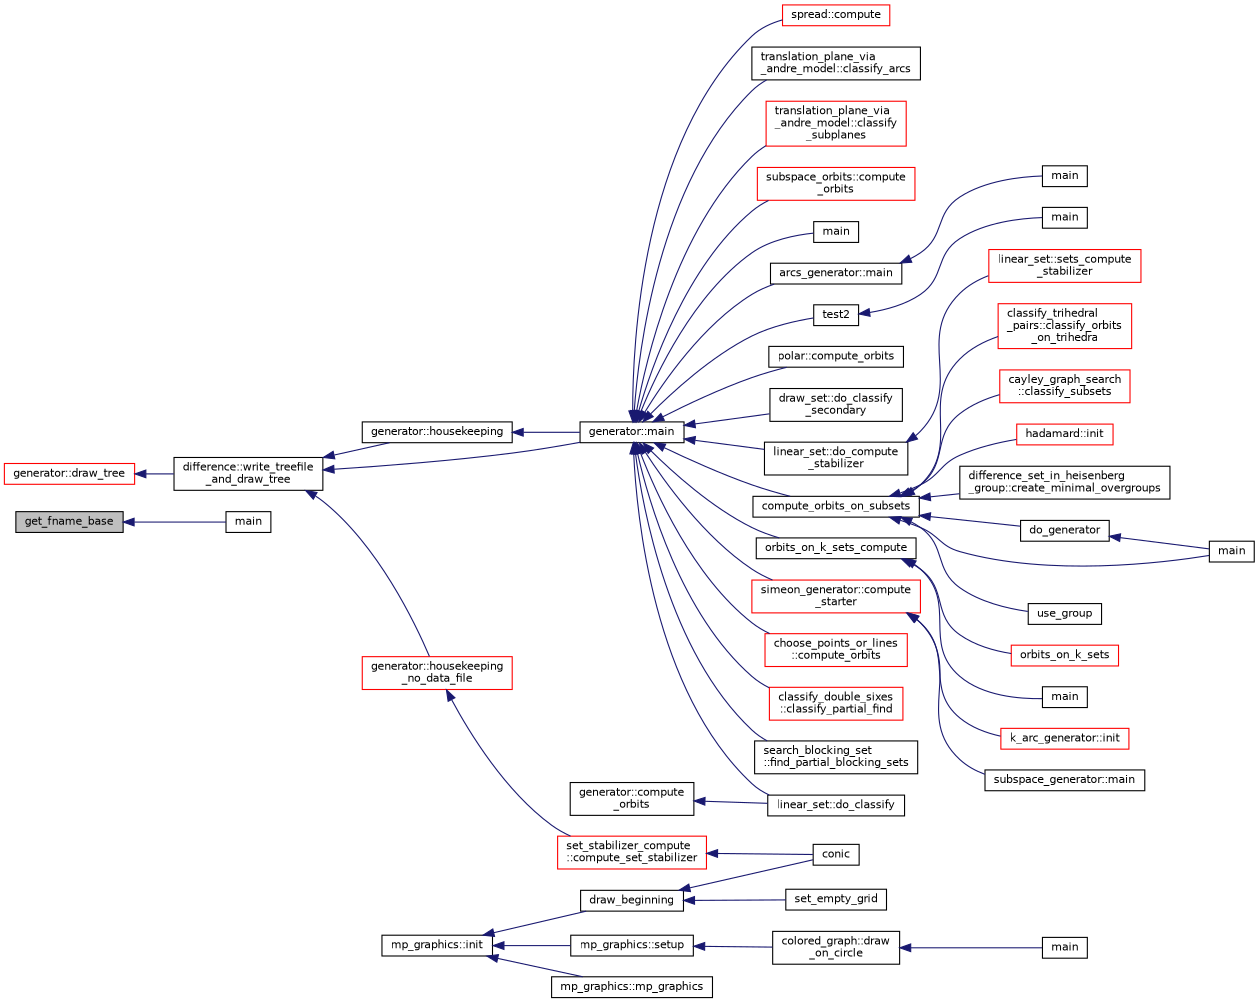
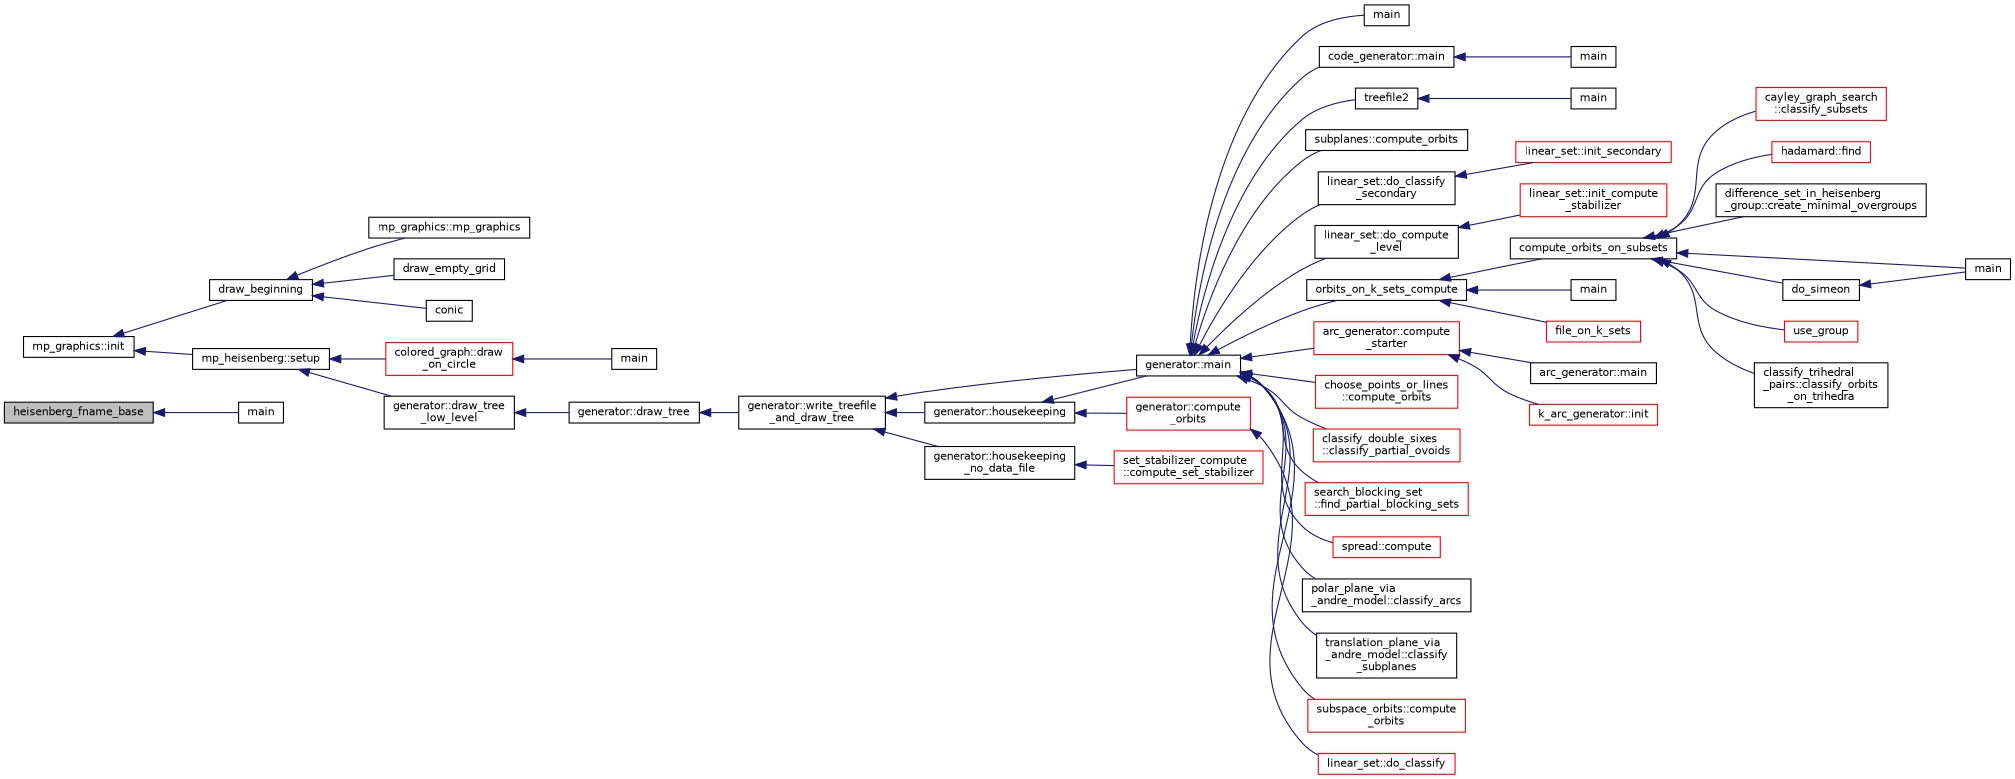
(836, 63) -> (1387, 595)
(836, 124) -> (1387, 656)
none -> (1594, 152)
(1065, 266) -> (1594, 200)
(836, 274) -> (1387, 57)
(836, 315) -> (1387, 98)
(1065, 326) -> (1821, 385)
(836, 357) -> (1387, 140)
(836, 405) -> (1387, 188)
none -> (449, 413)
none -> (1107, 413)
(1065, 434) -> (1821, 152)
(836, 459) -> (1387, 242)
(69, 474) -> (634, 413)
(248, 474) -> (812, 413)
(726, 475) -> (1496, 268)
(69, 522) -> (79, 413)
(1065, 531) -> (1821, 290)
(836, 596) -> (1387, 338)
(1065, 614) -> (1821, 332)
(667, 640) -> none
(1065, 656) -> (1594, 332)
(437, 673) -> (1000, 463)
(836, 704) -> (1387, 445)
(836, 757) -> (1387, 499)
(1065, 780) -> (1594, 373)
(632, 799) -> (1189, 414)
(836, 806) -> (1387, 764)
(765, 854) -> none
(836, 900) -> (449, 269)
(632, 946) -> (261, 359)
(836, 948) -> (449, 359)
(540, 968) -> (350, 255)
